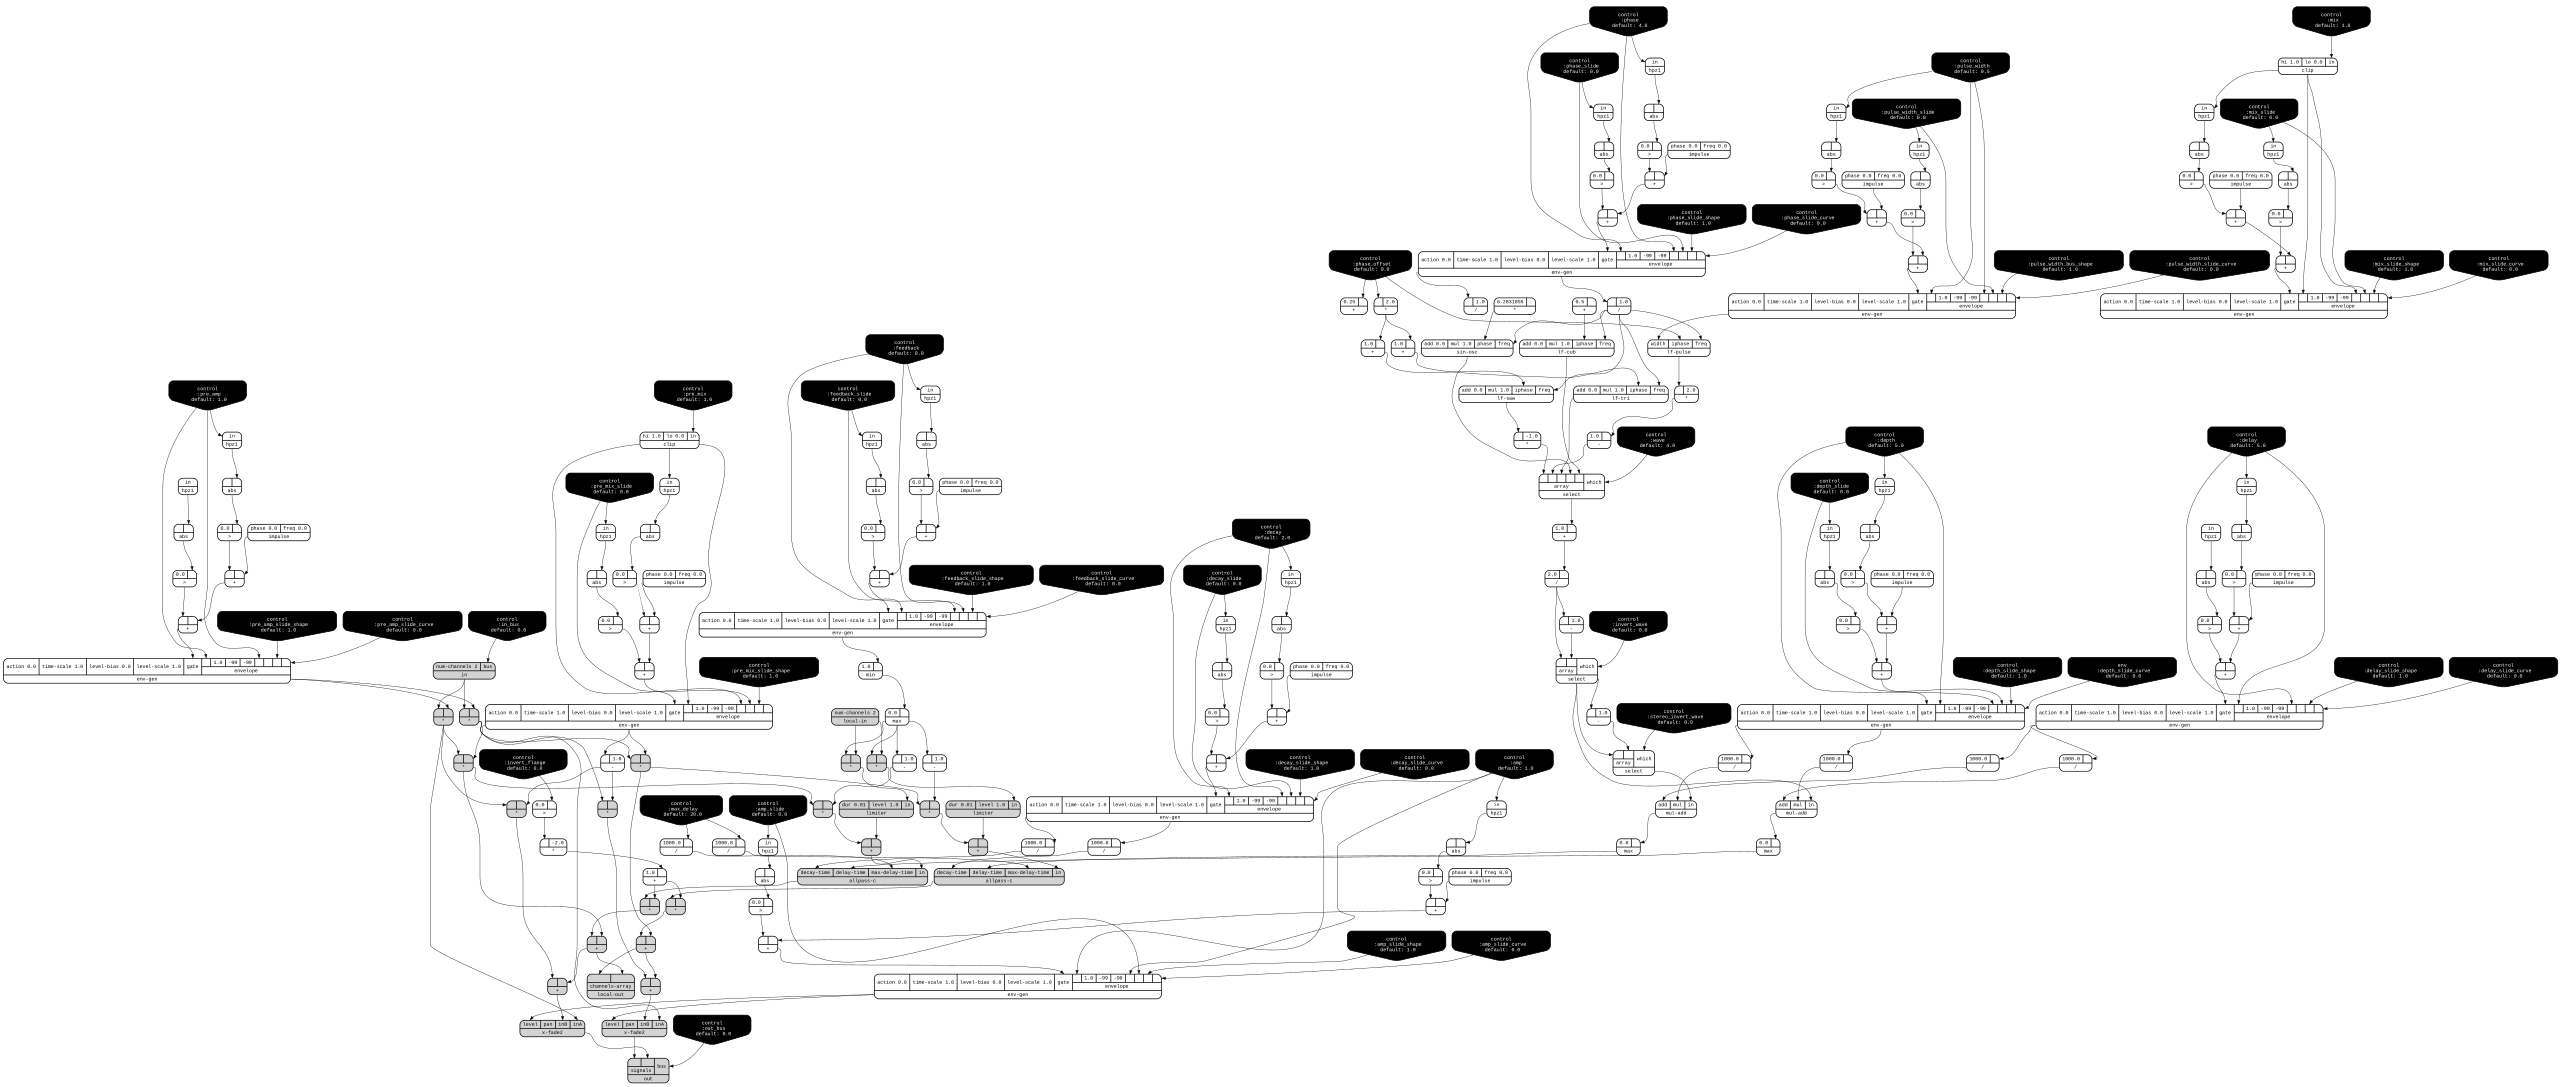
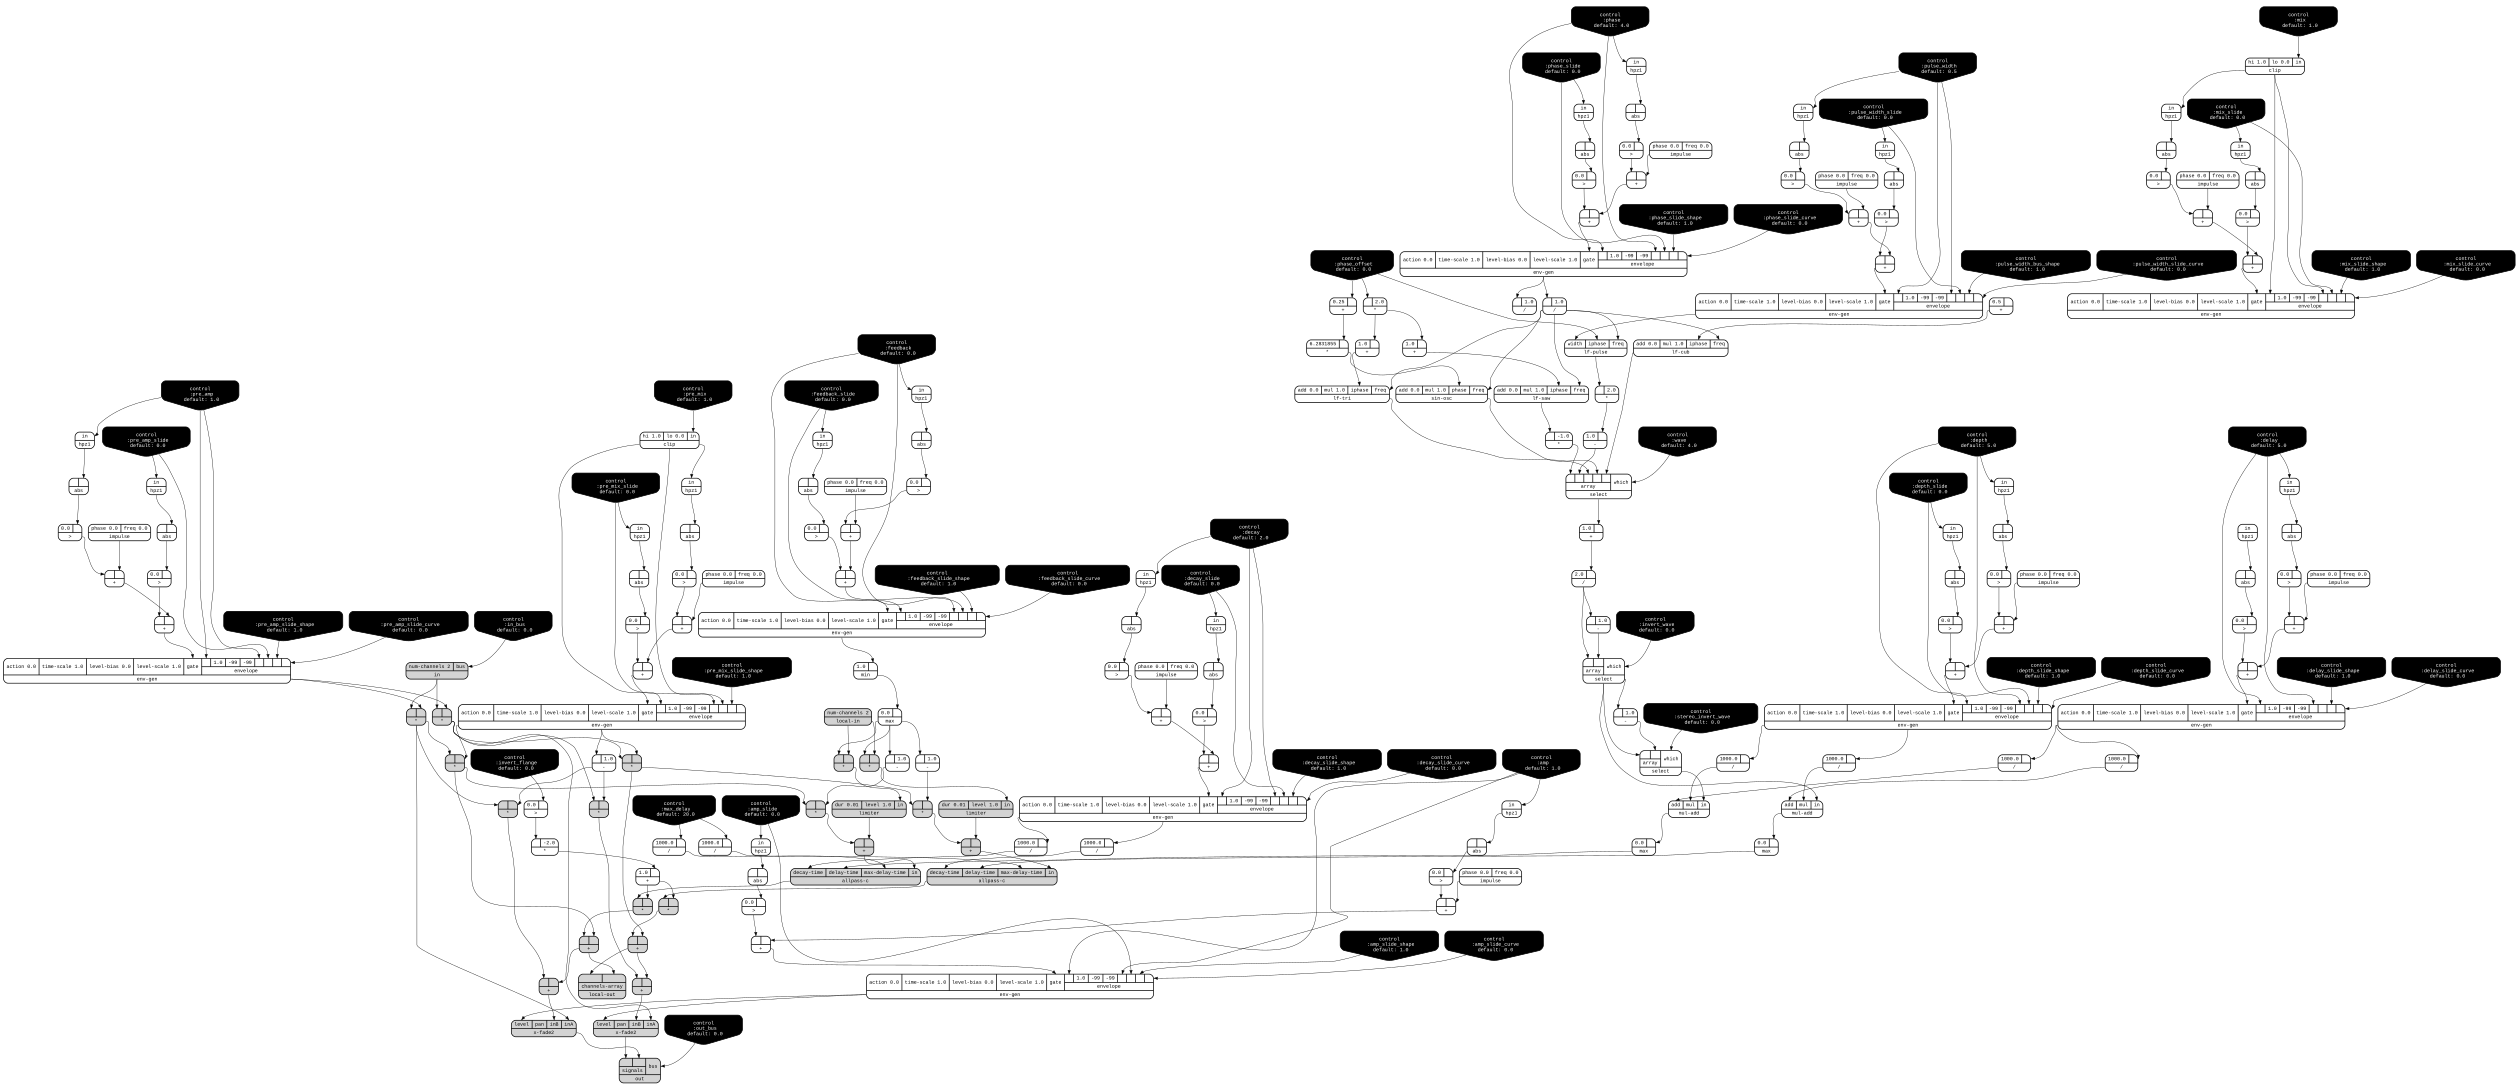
none -> (1343, 325)
none -> (146, 440)
(2122, 671) -> (2156, 671)
